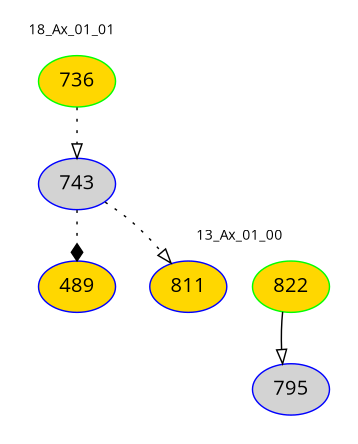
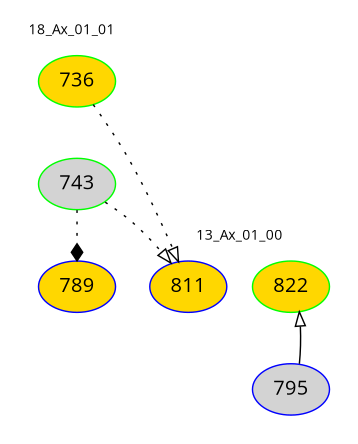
(77, 126) -> (137, 174)
(77, 184) -> (77, 184)
(77, 287) -> (77, 287)
(281, 331) -> (301, 345)
